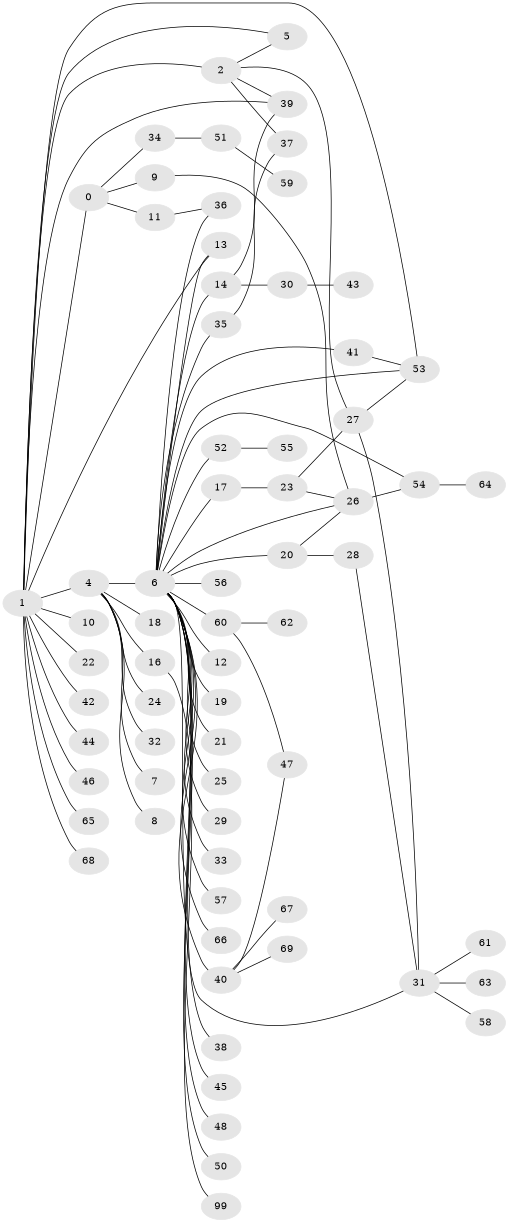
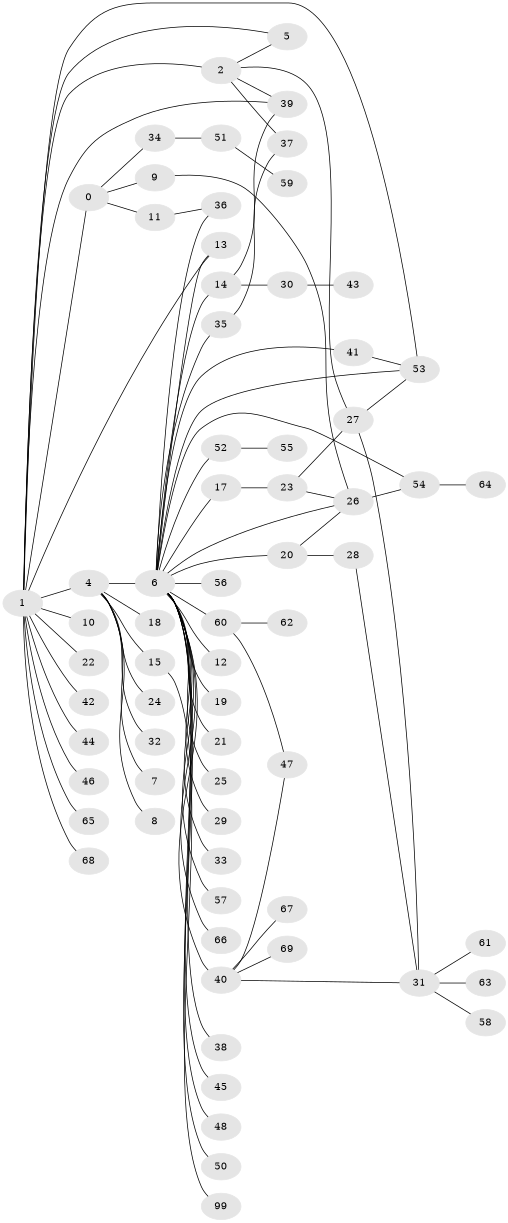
(155, 663) -> (155, 663)
(199, 995) -> (320, 982)
